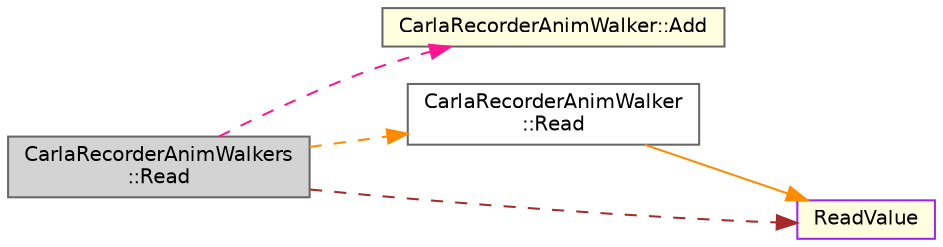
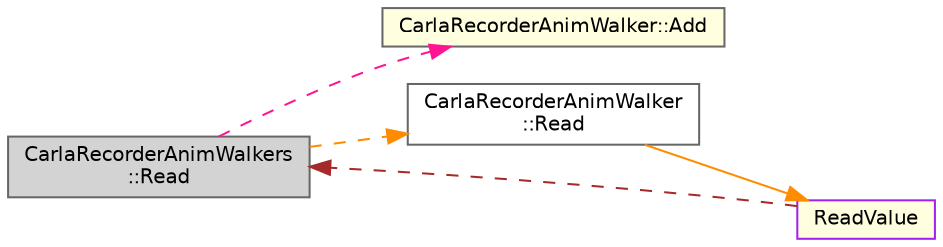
(543, 209) -> (564, 184)
